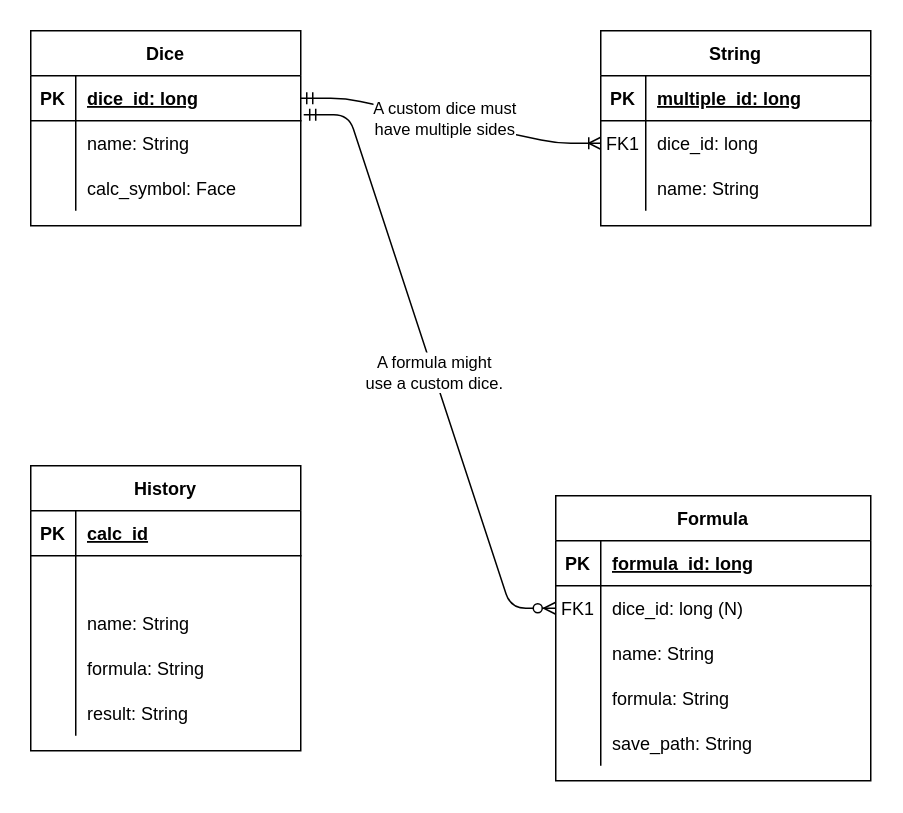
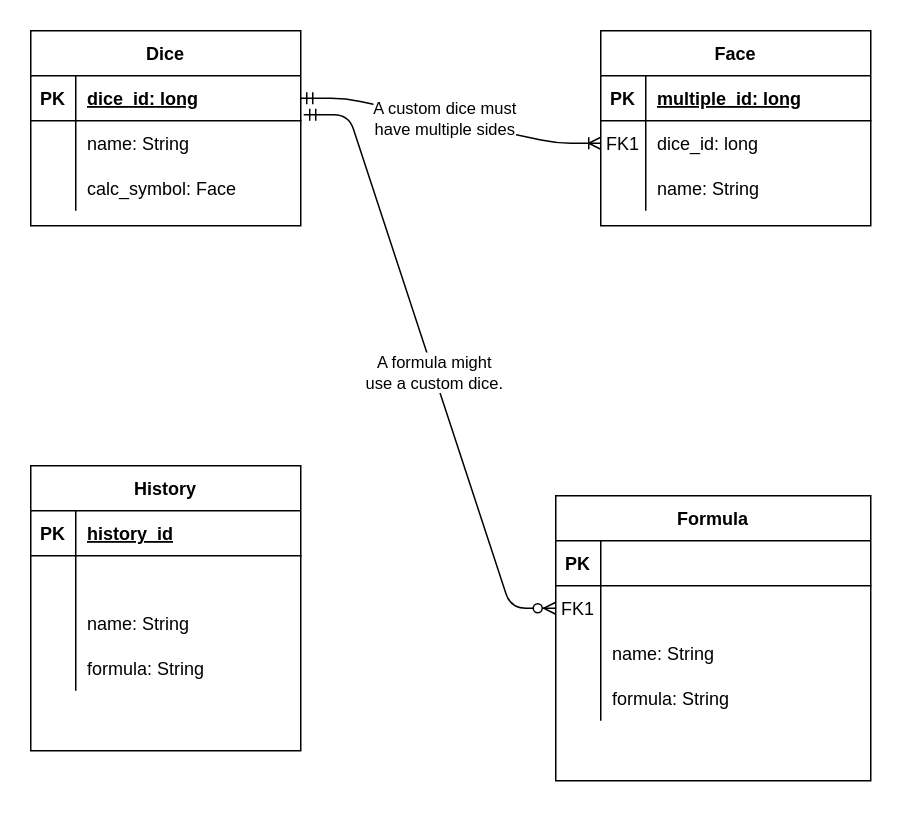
(735, 54) -> (735, 54)
(118, 534) -> (133, 534)
(736, 563) -> none
(736, 608) -> none
(188, 713) -> none
(736, 743) -> none
